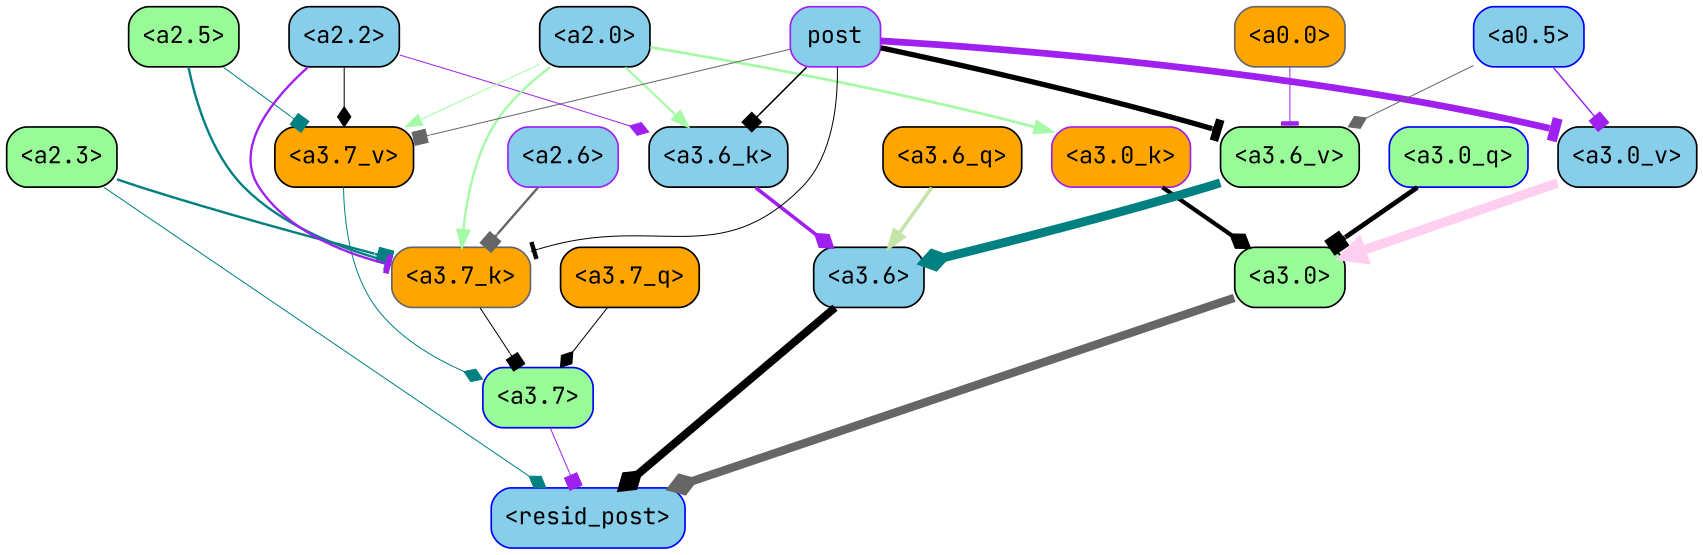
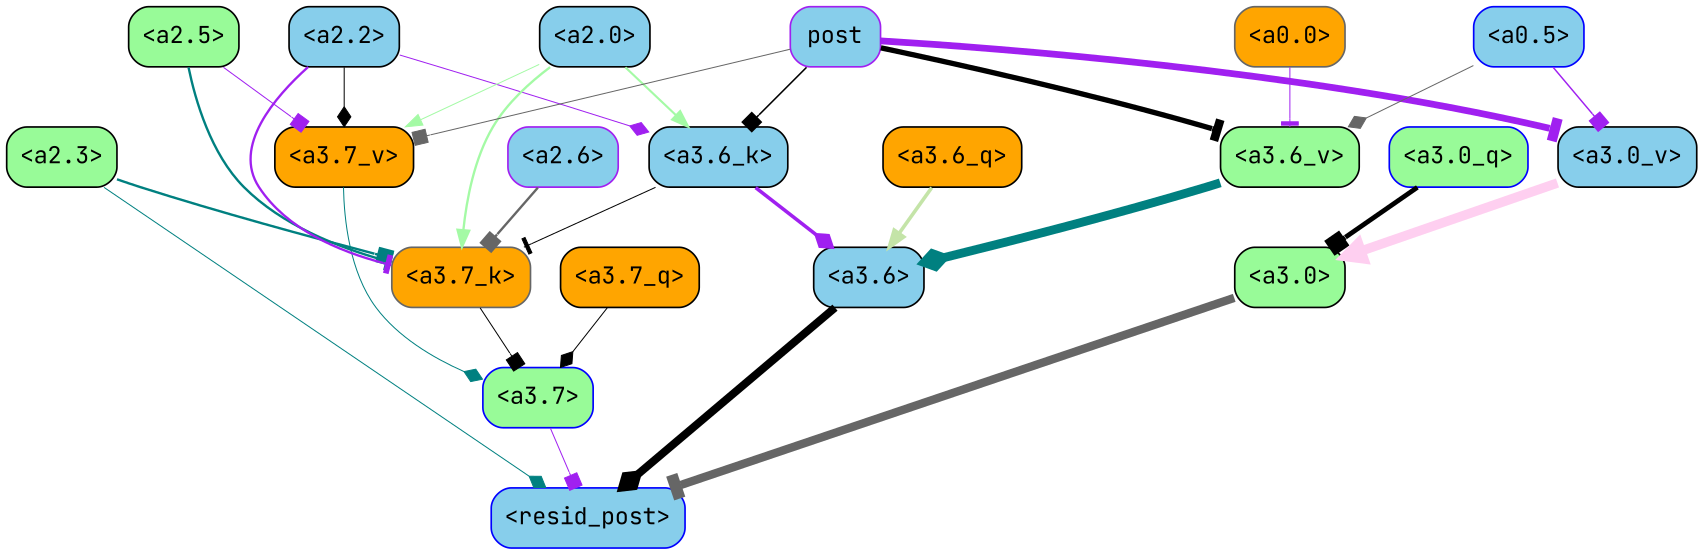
(257, 92) -> (257, 92)
(1121, 157) -> none
(740, 228) -> (594, 216)
(958, 391) -> (958, 391)
